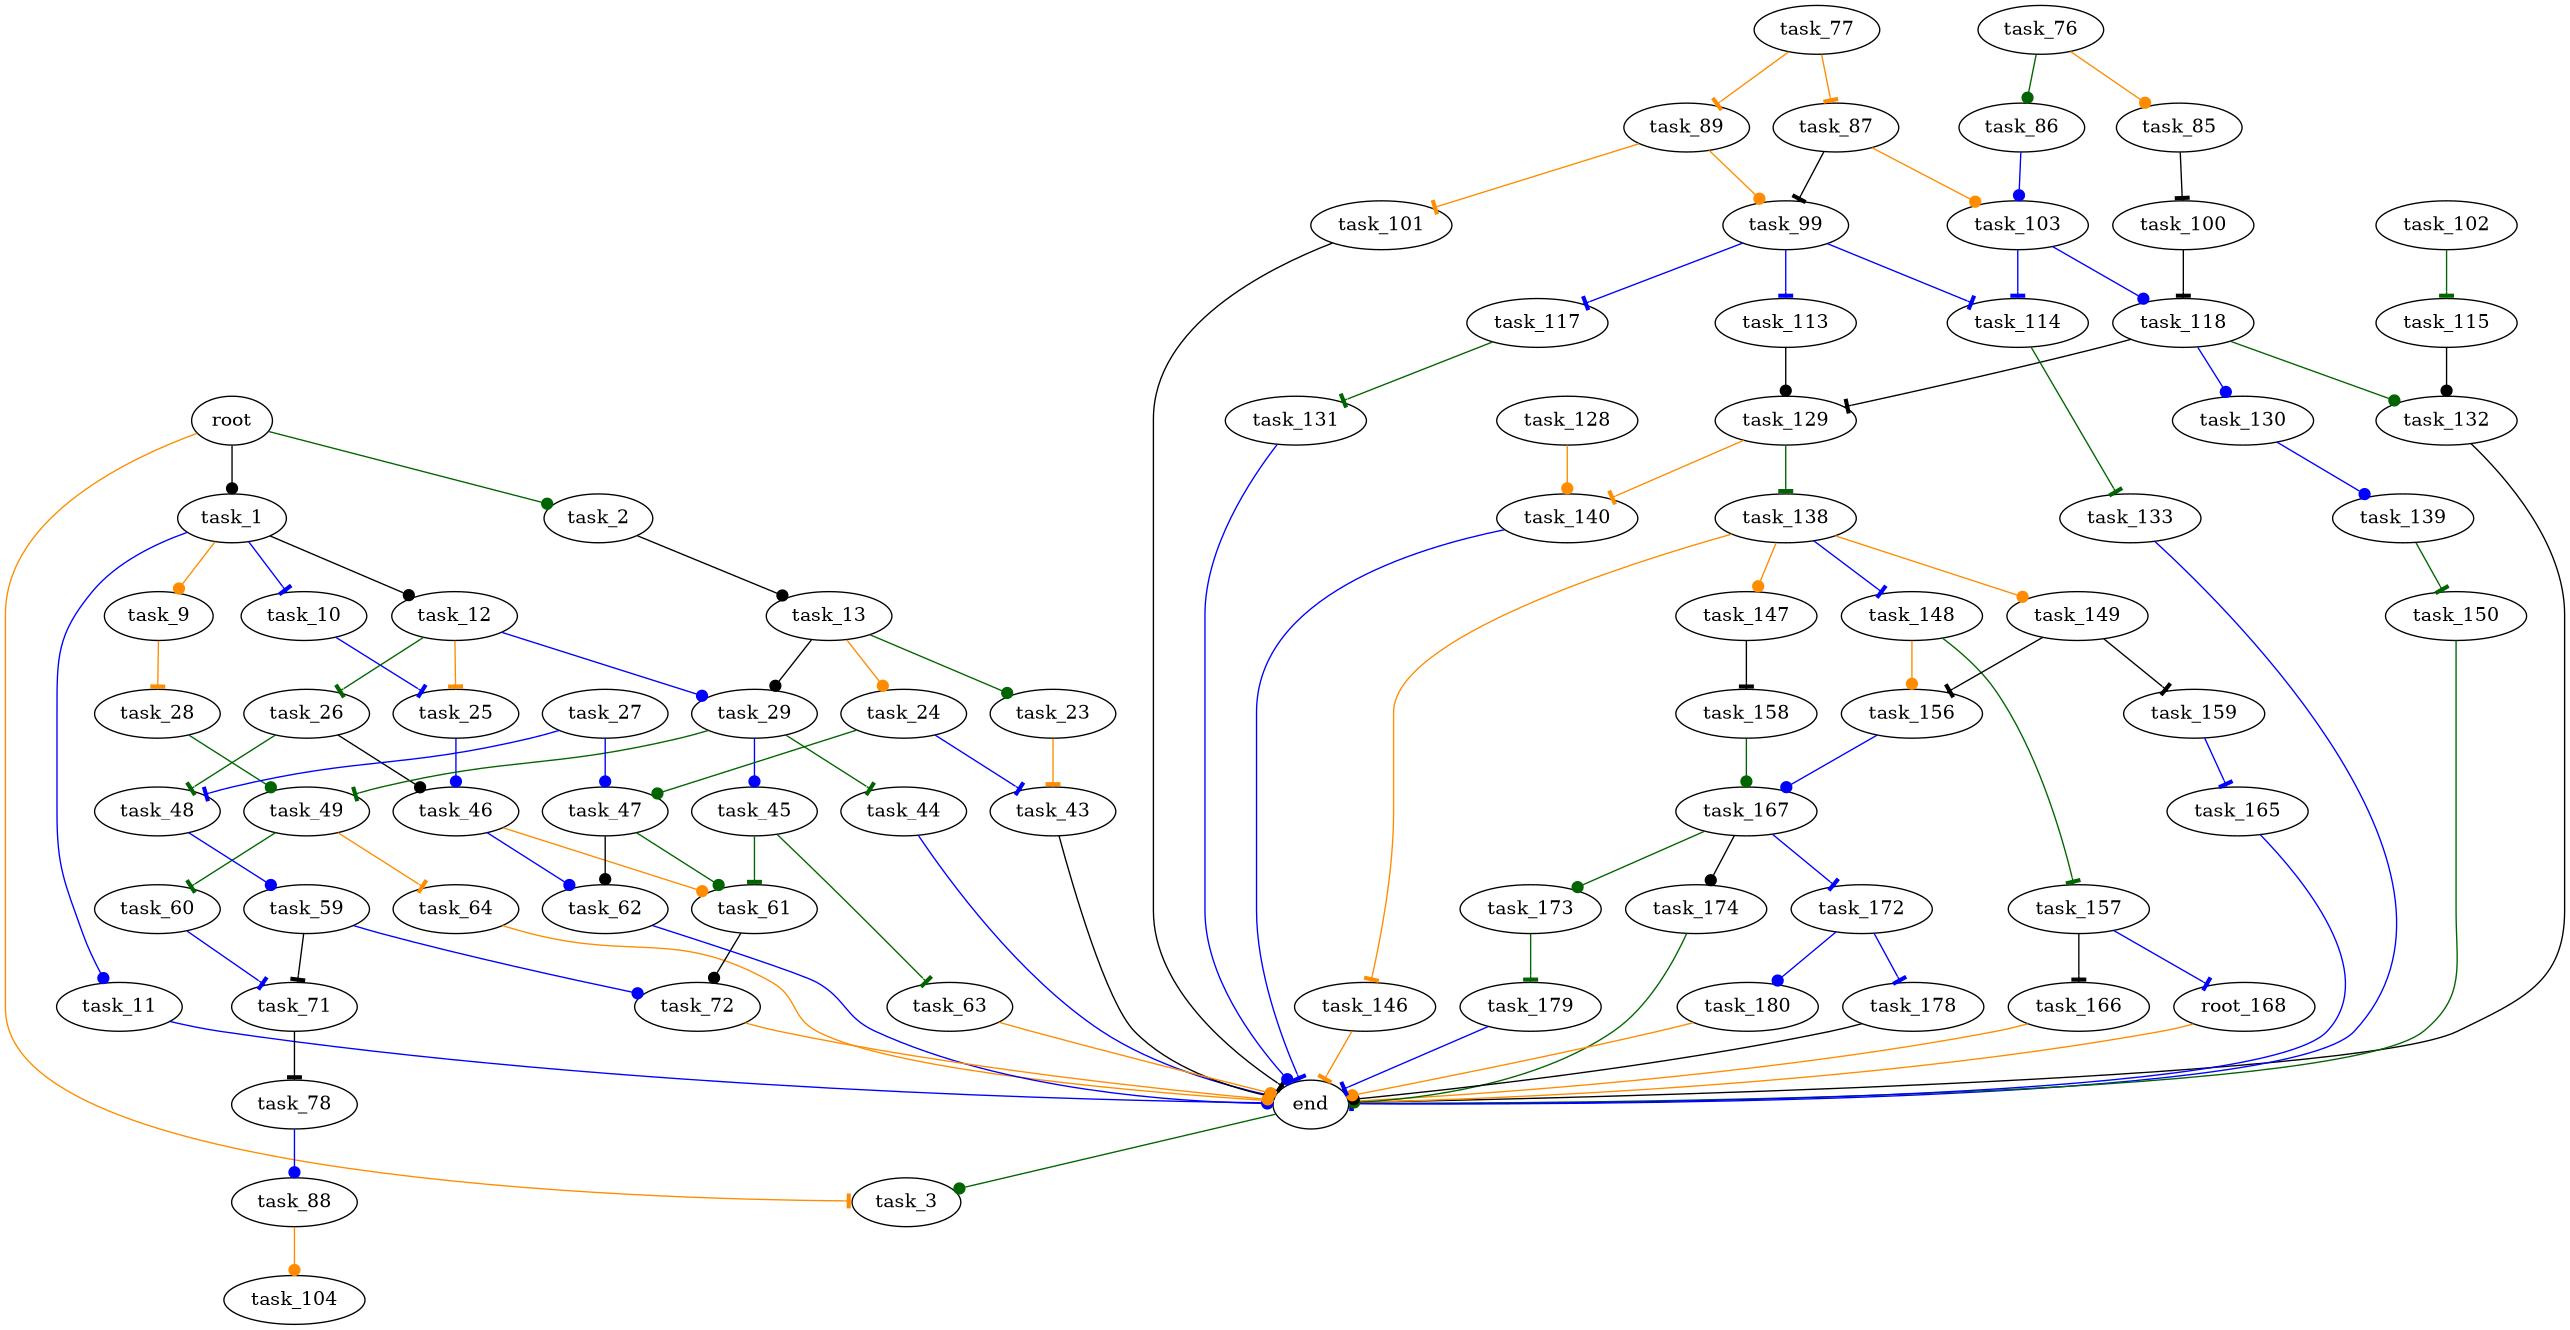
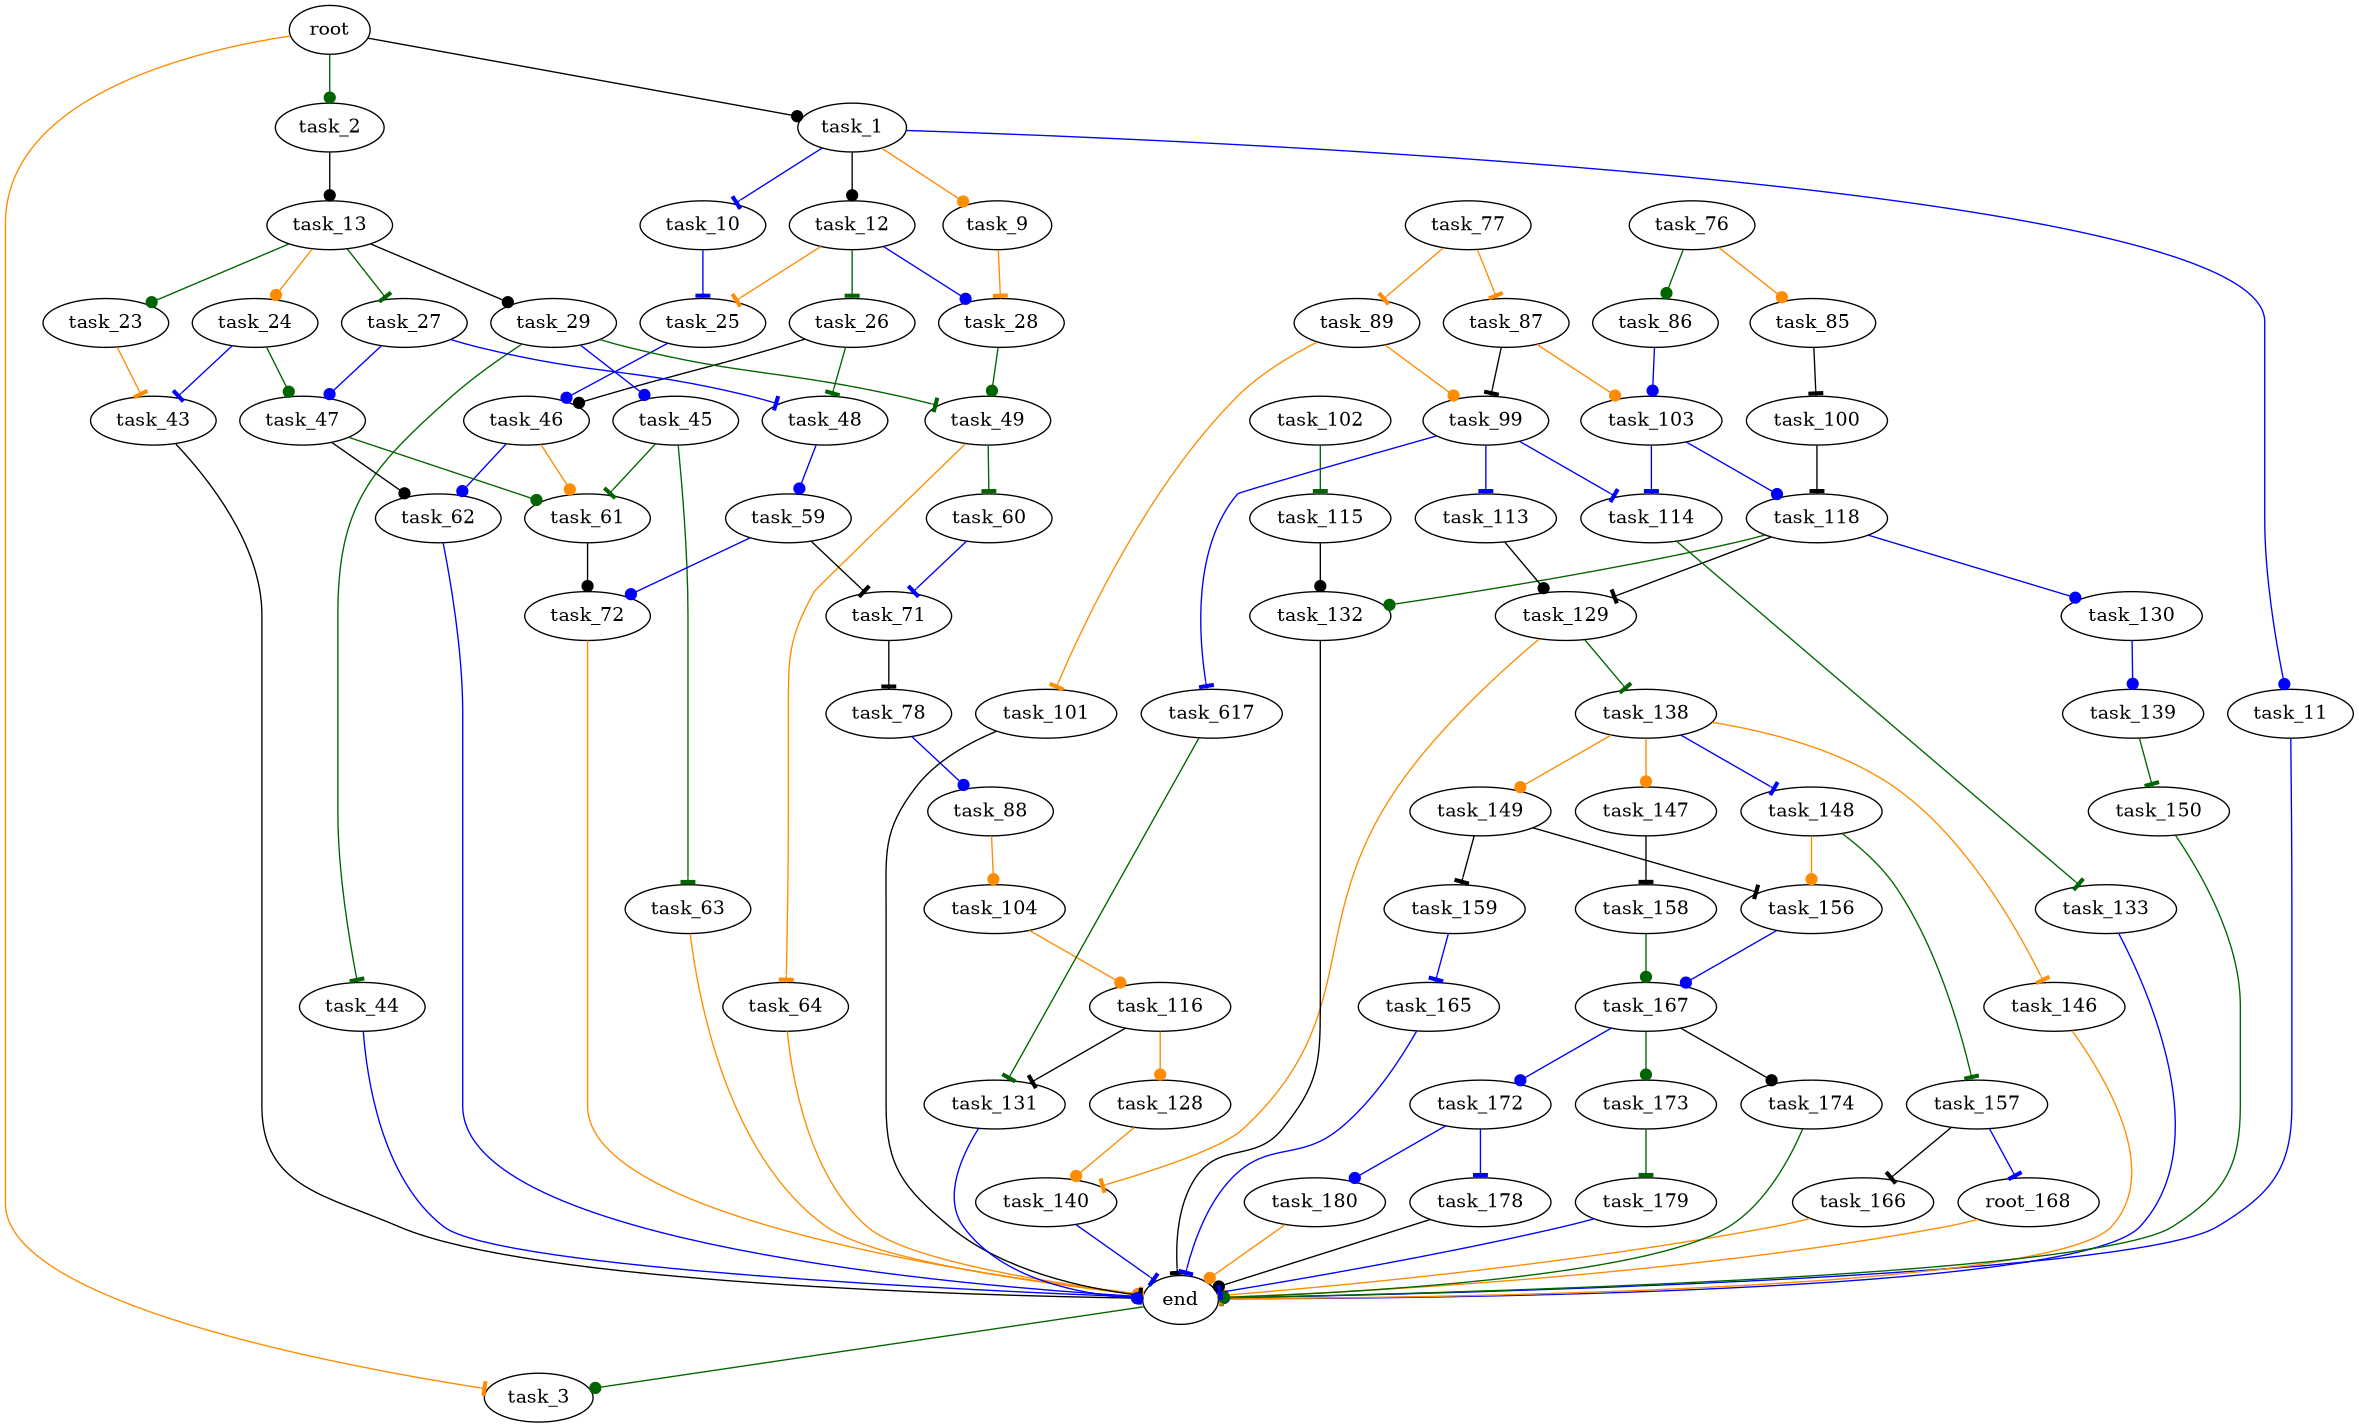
none -> (365, 271)
(1537, 323) -> (1212, 714)
(599, 663) -> (922, 271)
(1801, 858) -> (1568, 1053)
none -> (1160, 1007)
